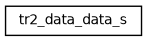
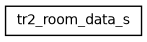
(74, 21) -> (74, 21)
